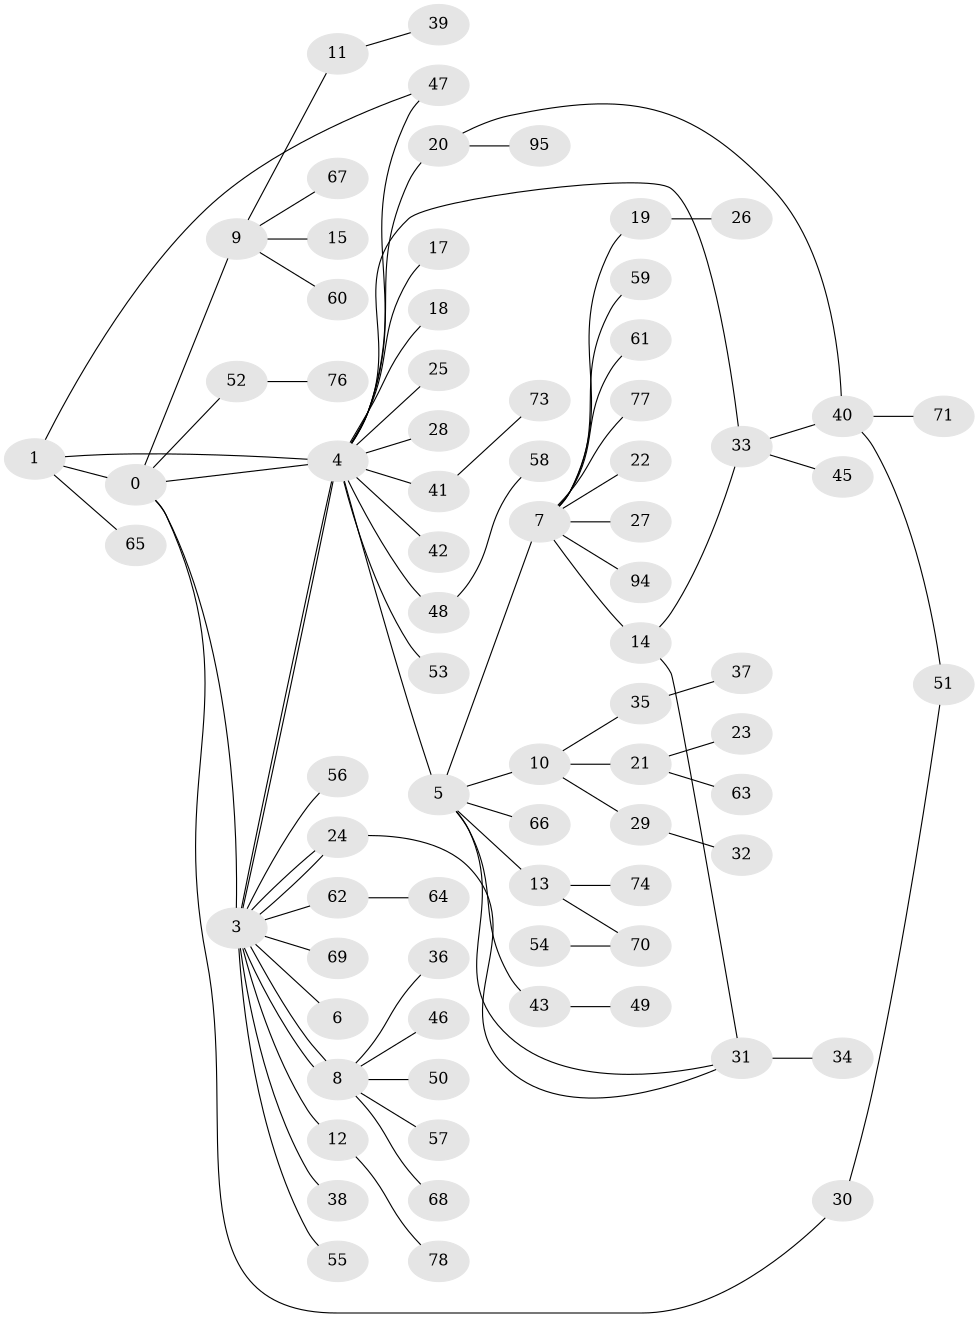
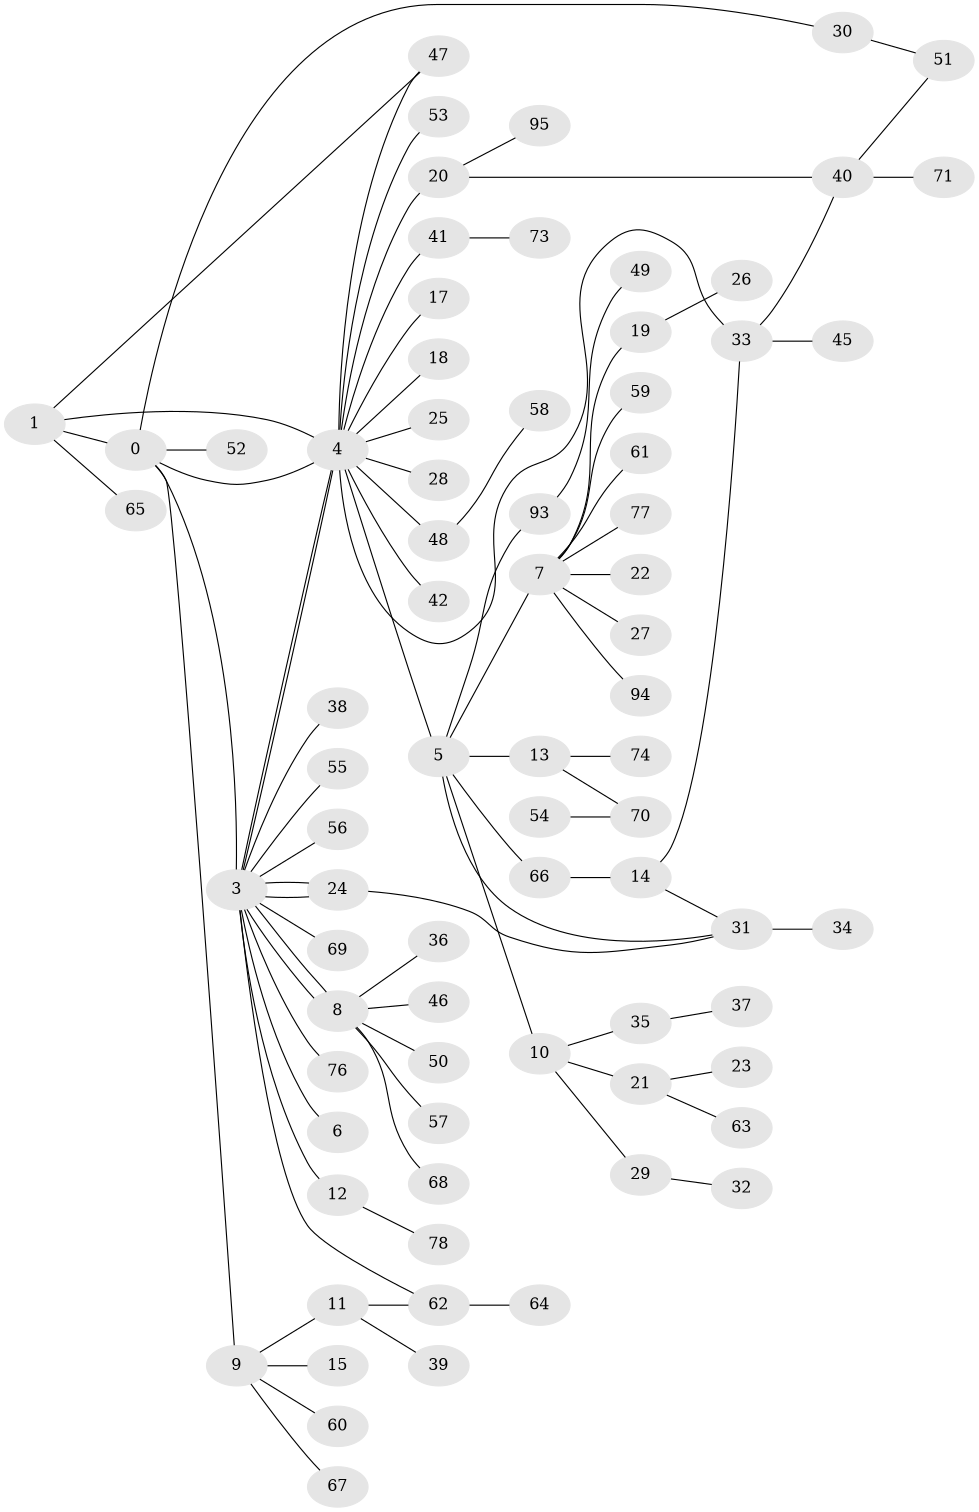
(287, 382) -> (276, 986)
(587, 584) -> (590, 878)
(540, 1007) -> (540, 514)
none -> (388, 1305)
